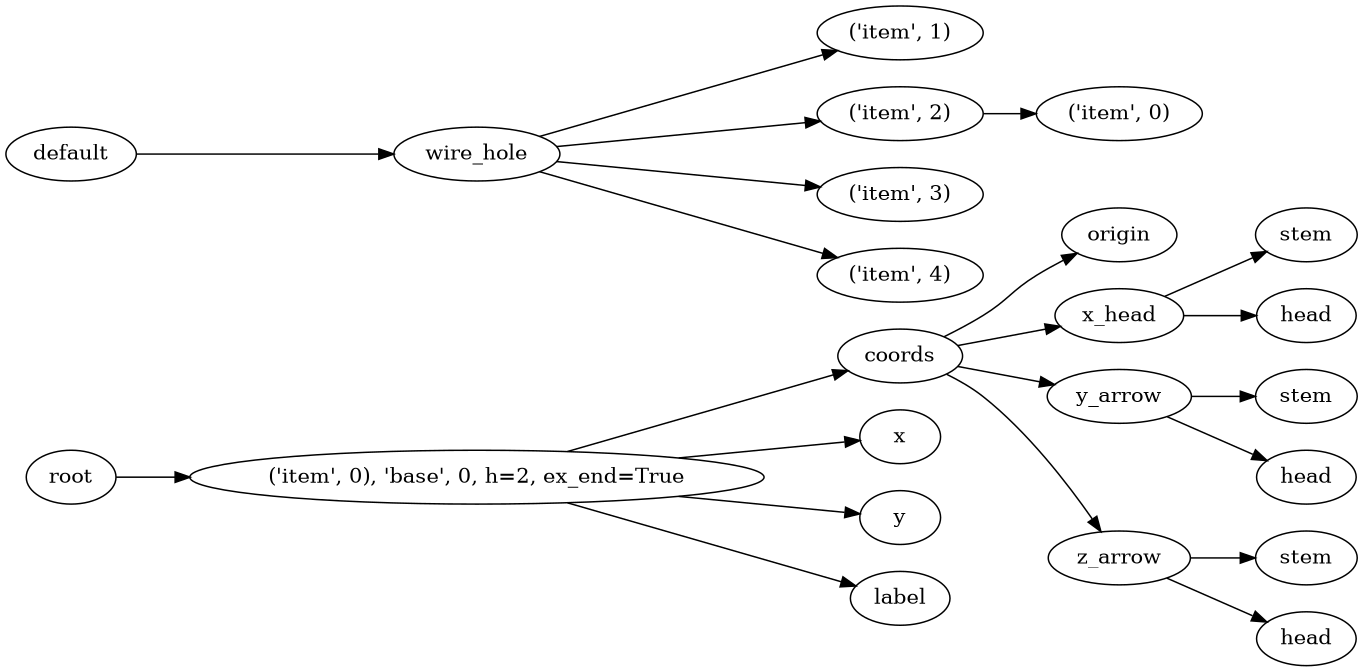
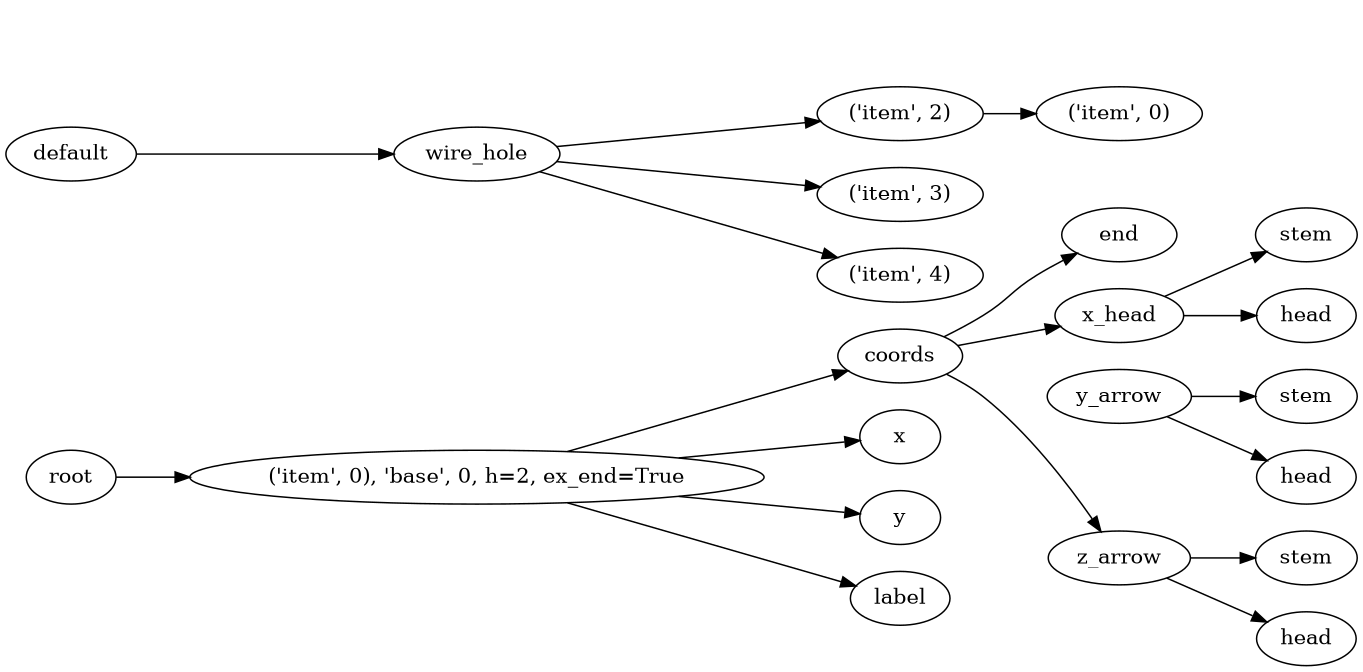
(900, 33) -> none
(1119, 235) -> (1119, 235)
(999, 374) -> none
